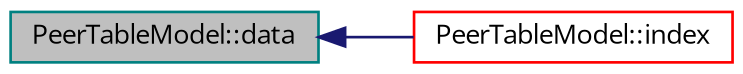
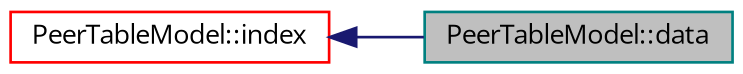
(379, 37) -> (390, 37)
